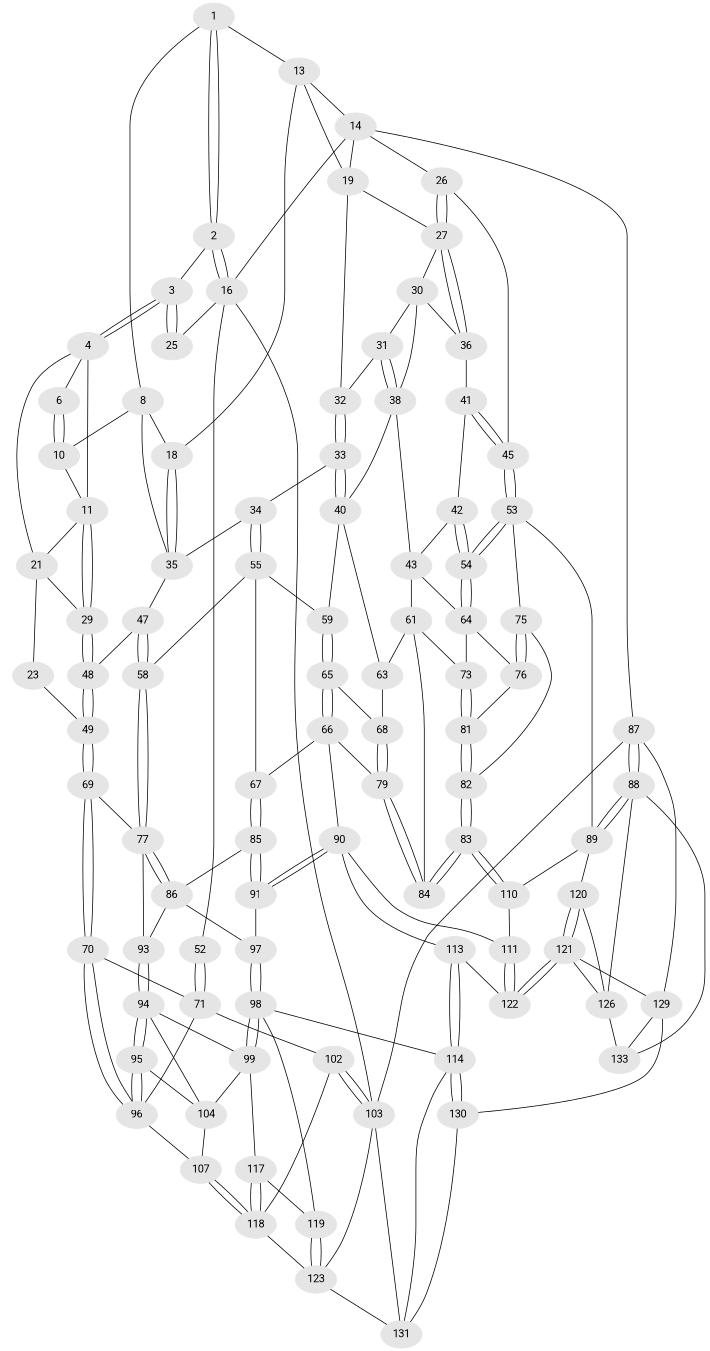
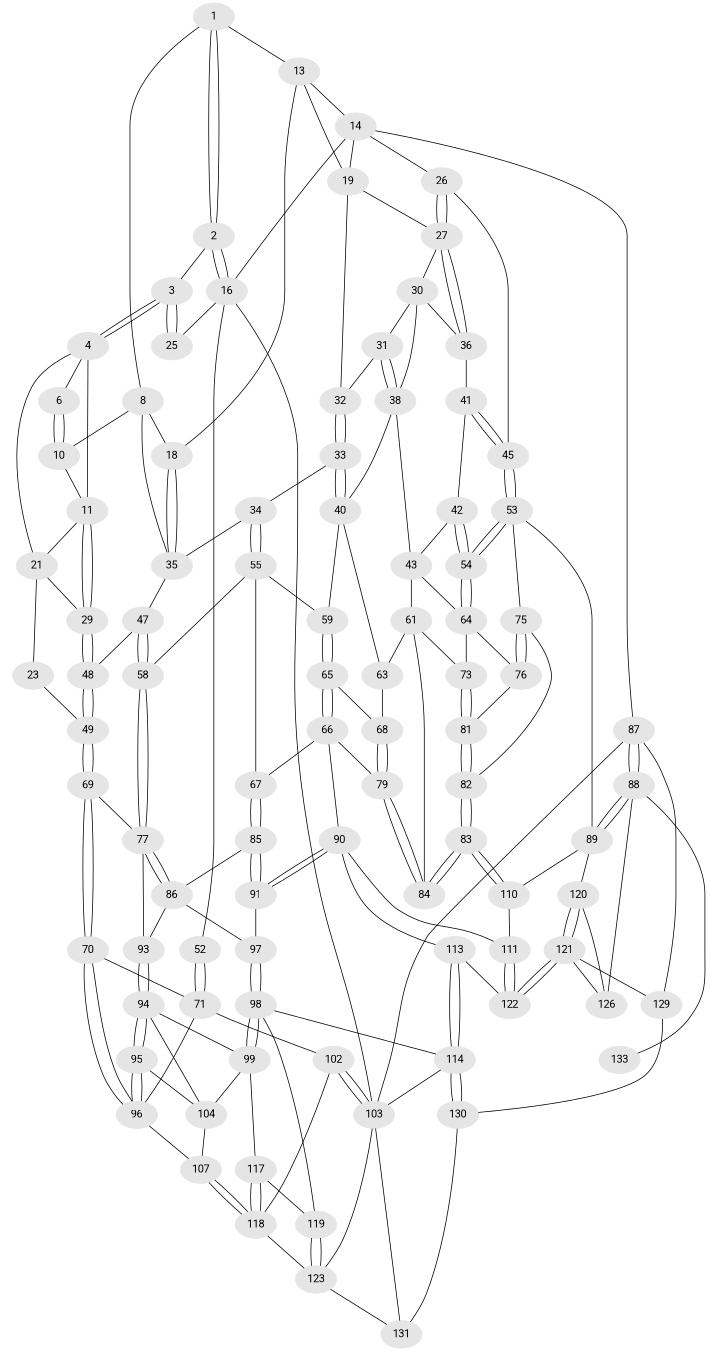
(613, 1032) -> none
(640, 1032) -> none
(416, 1194) -> (414, 1087)
